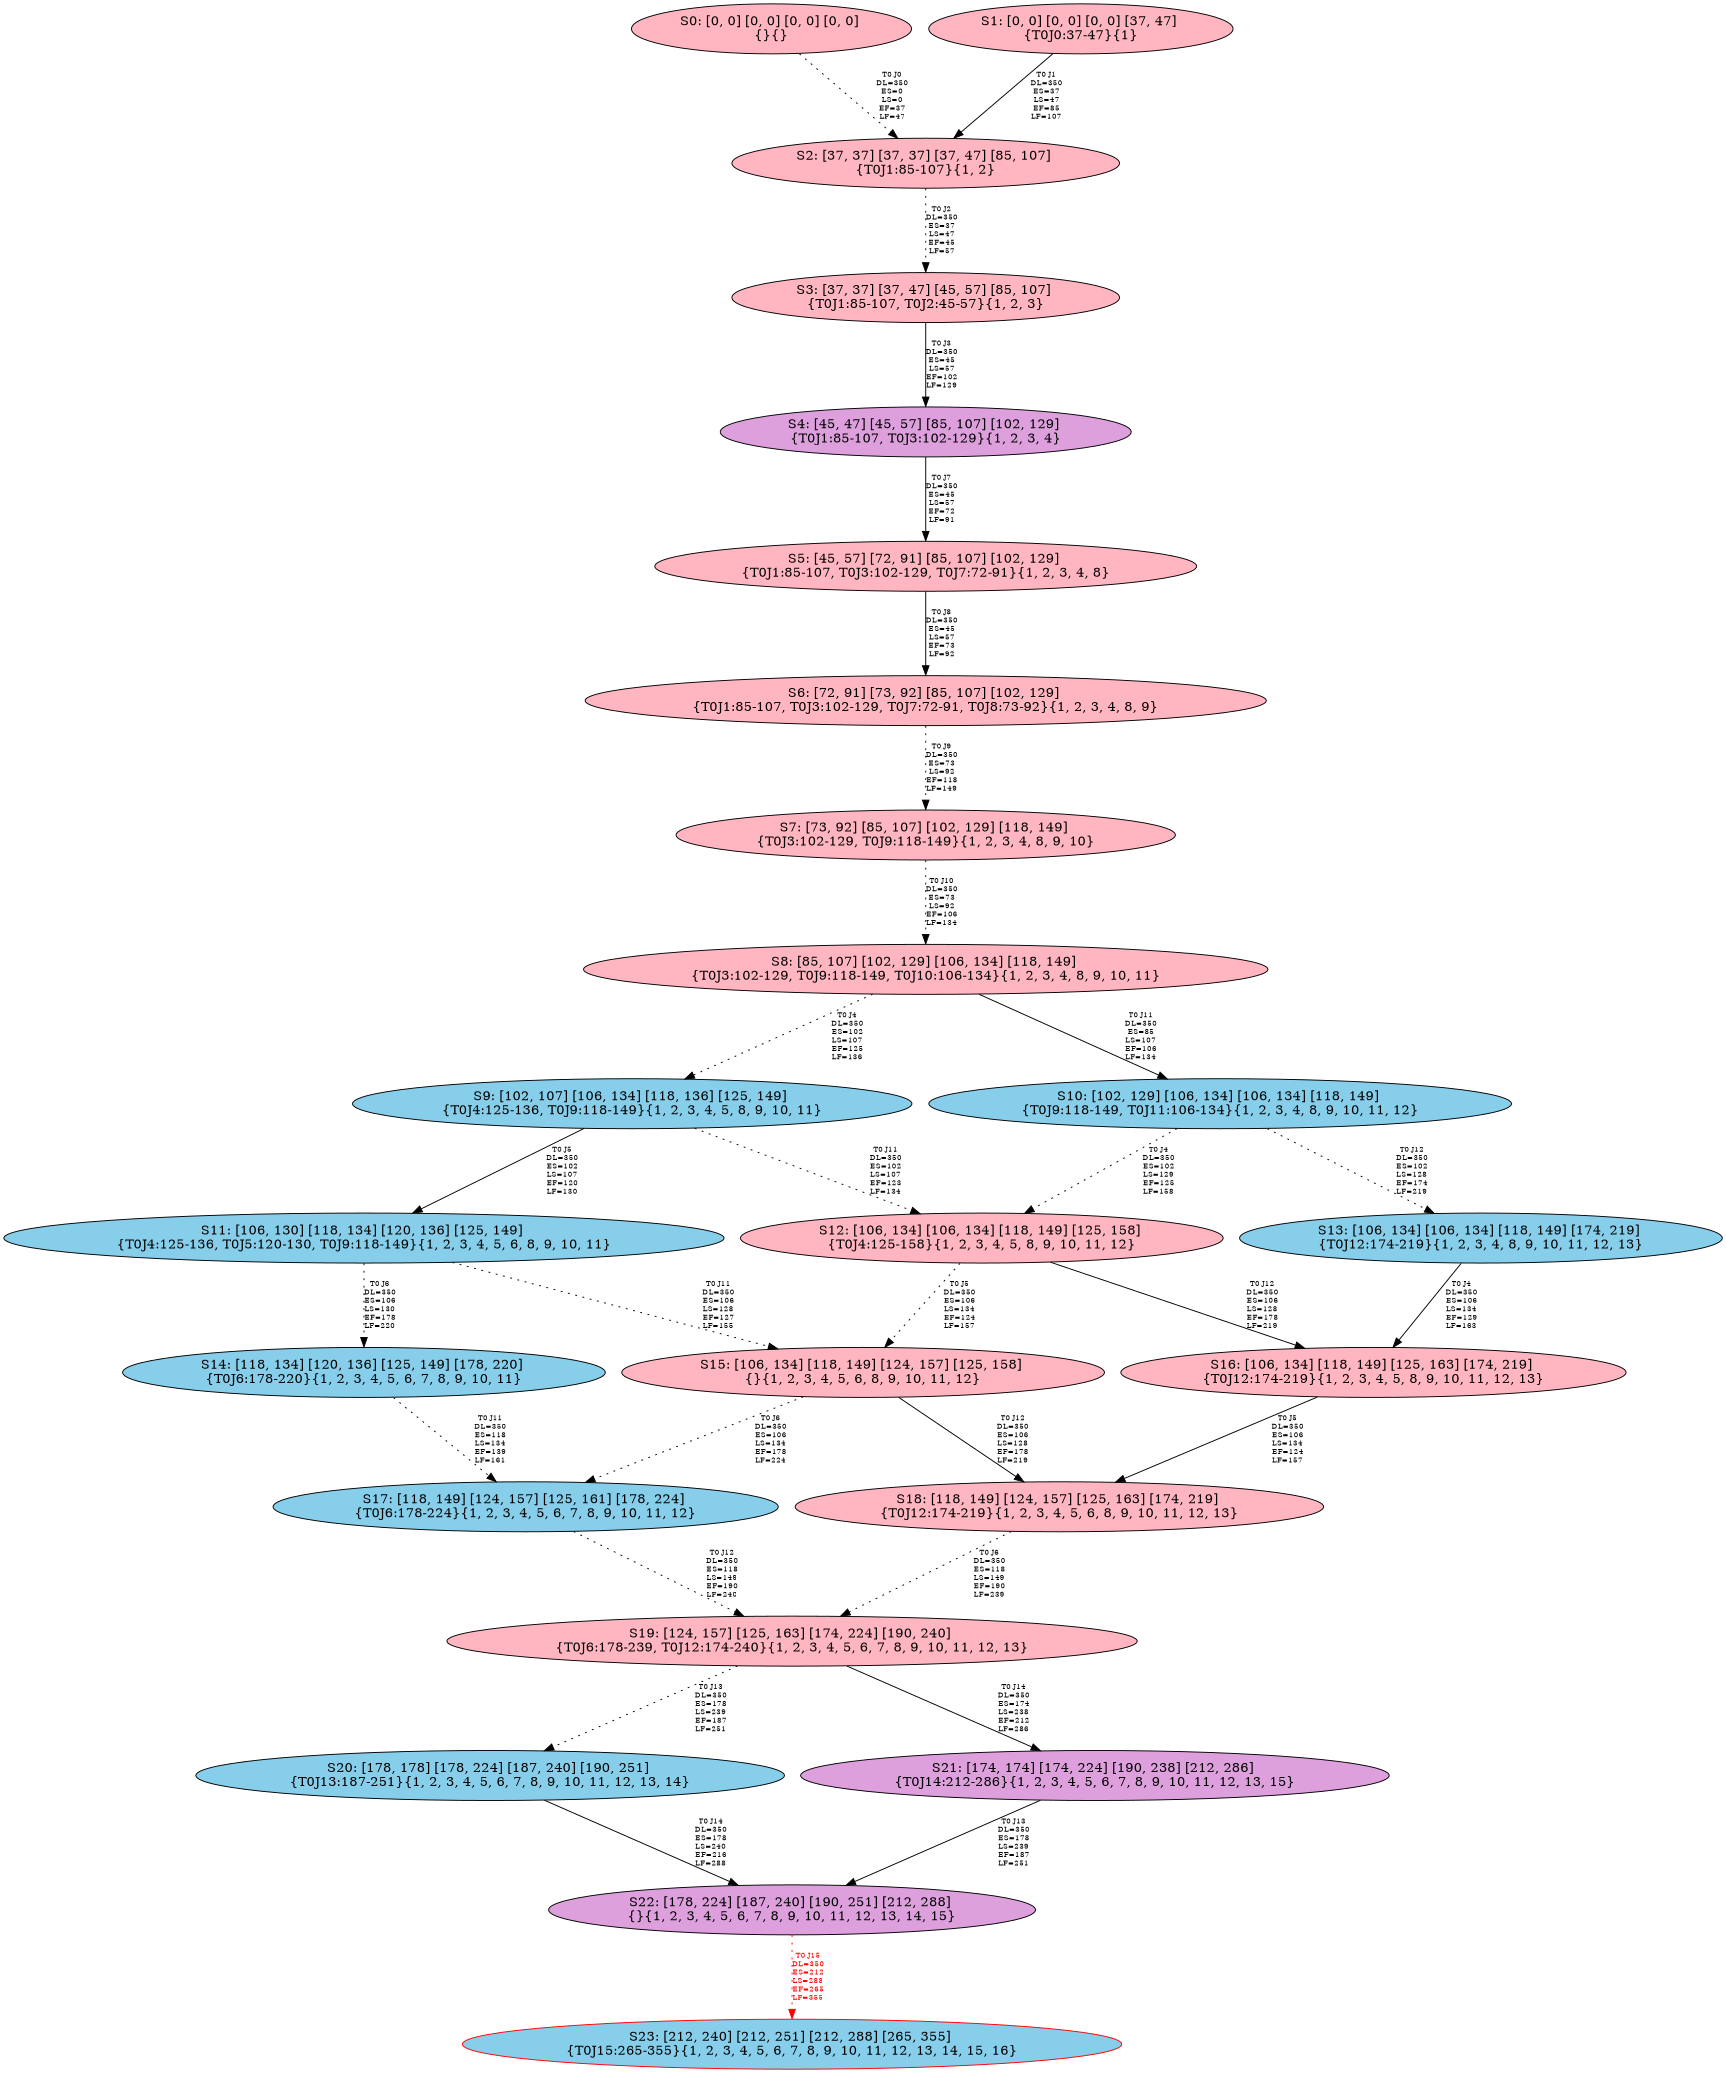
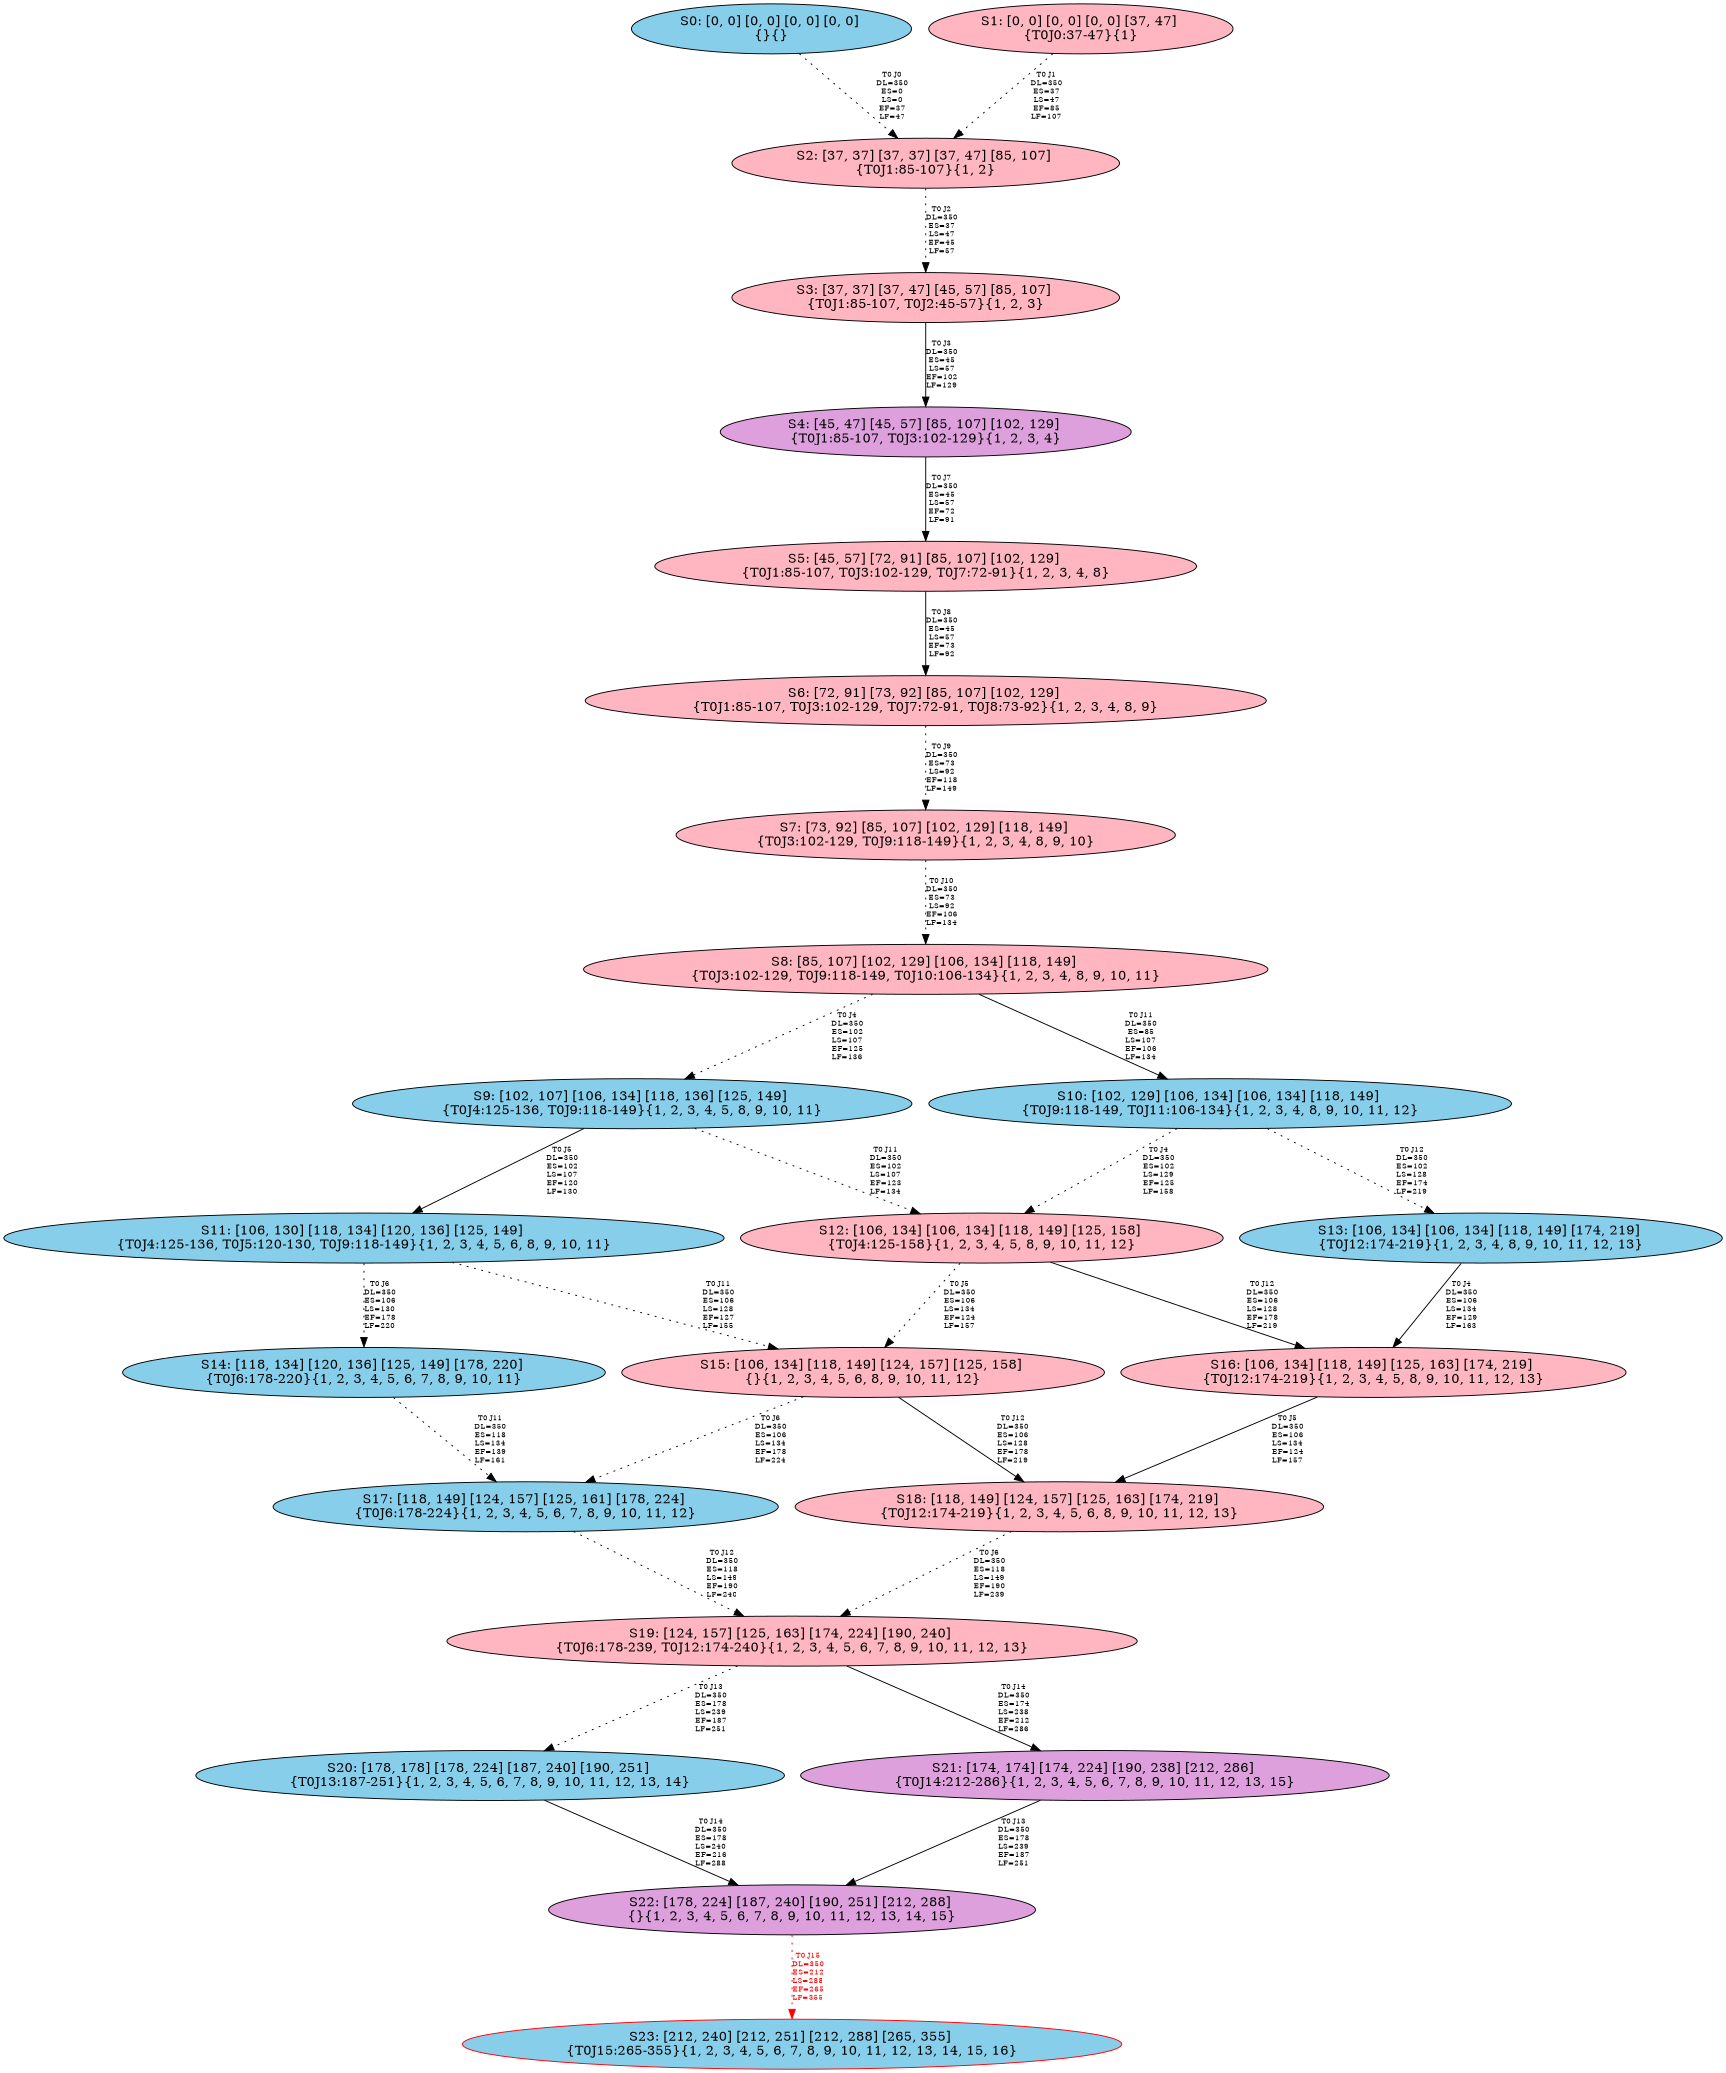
(771, 29) -> (771, 29)
(1007, 93) -> (1007, 93)
